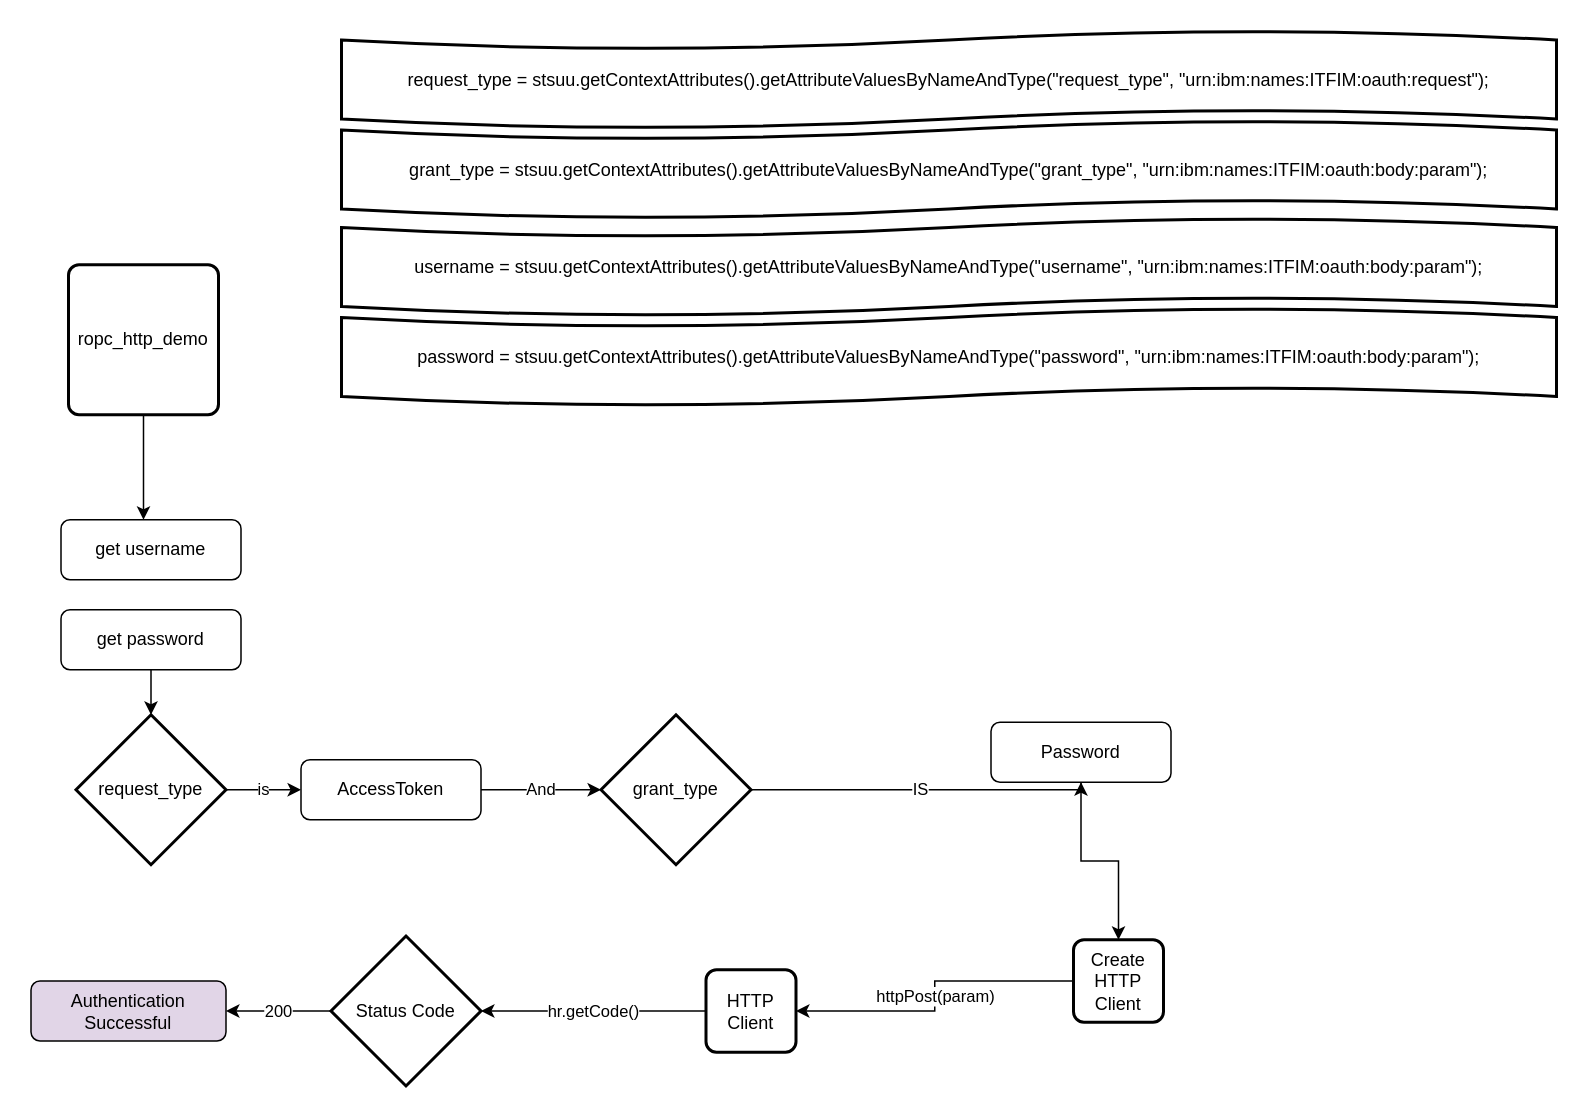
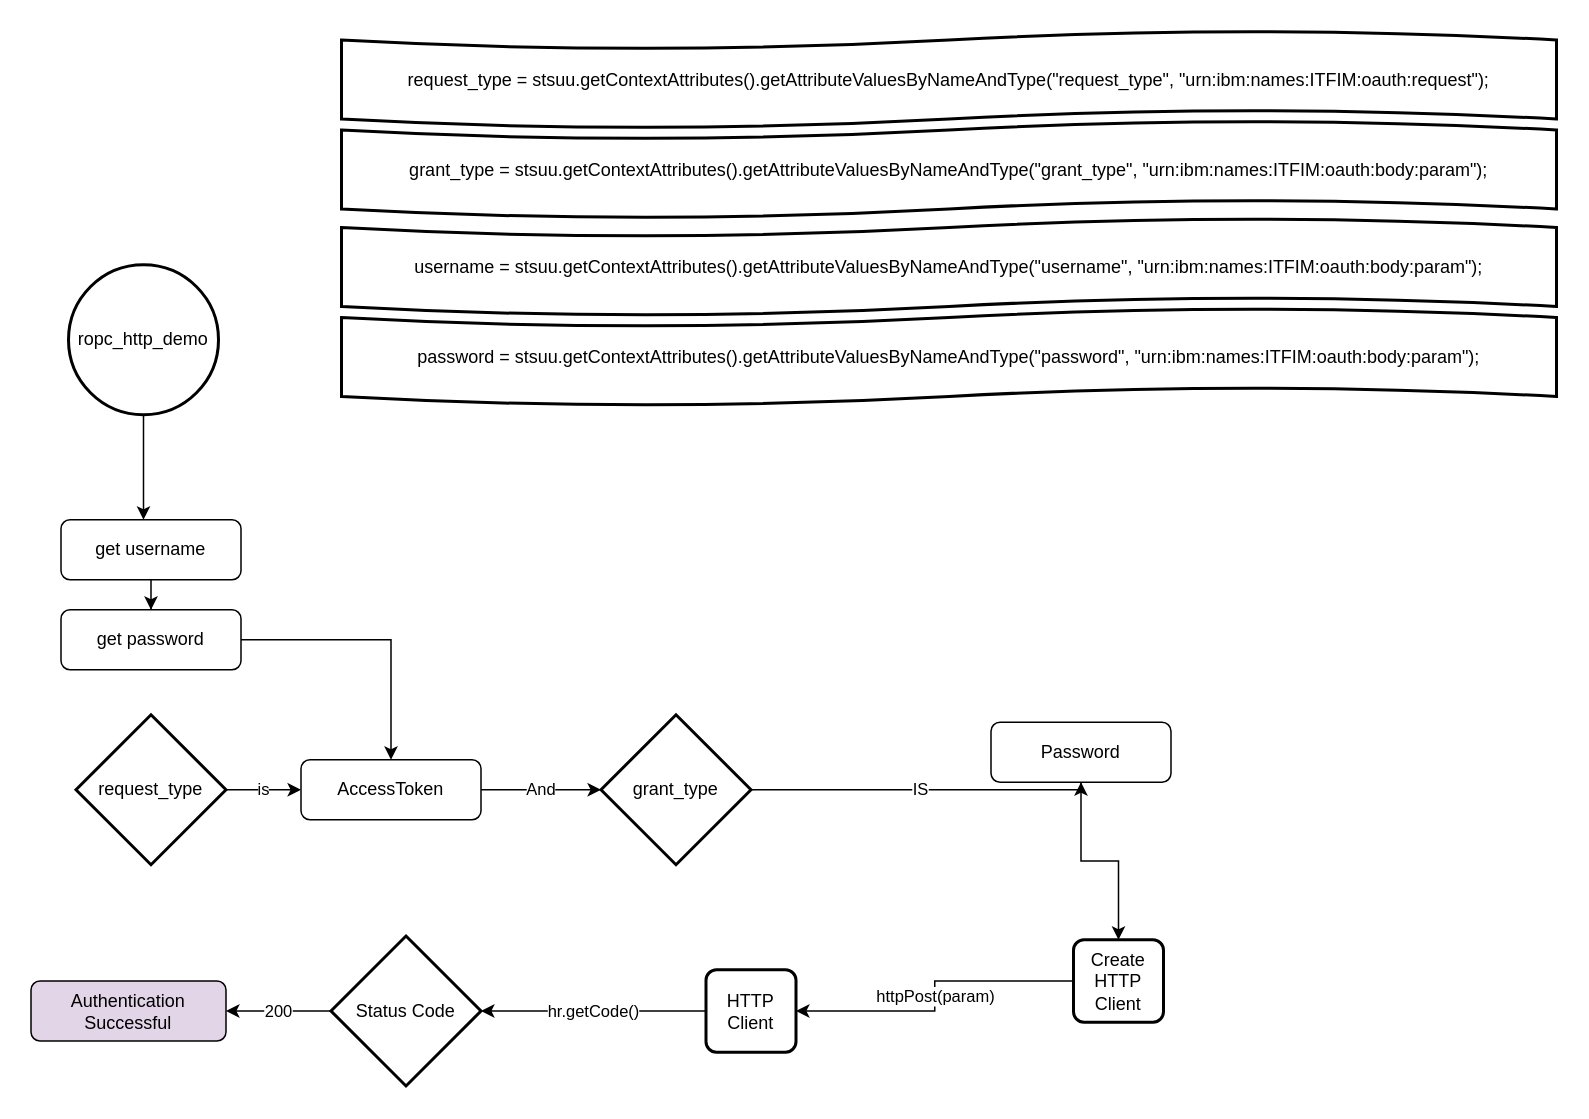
(143, 340) -> (143, 340)
none -> (151, 600)
(151, 698) -> (371, 640)
